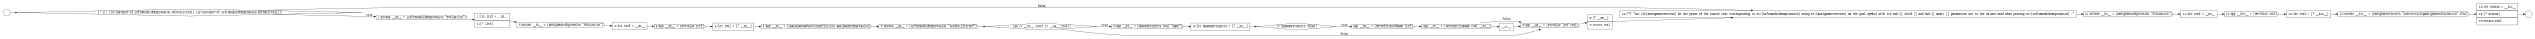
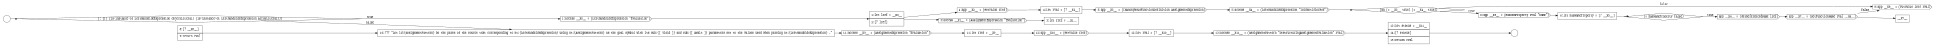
(1582, 23) -> none
(650, 26) -> (930, 15)
(1516, 26) -> none
